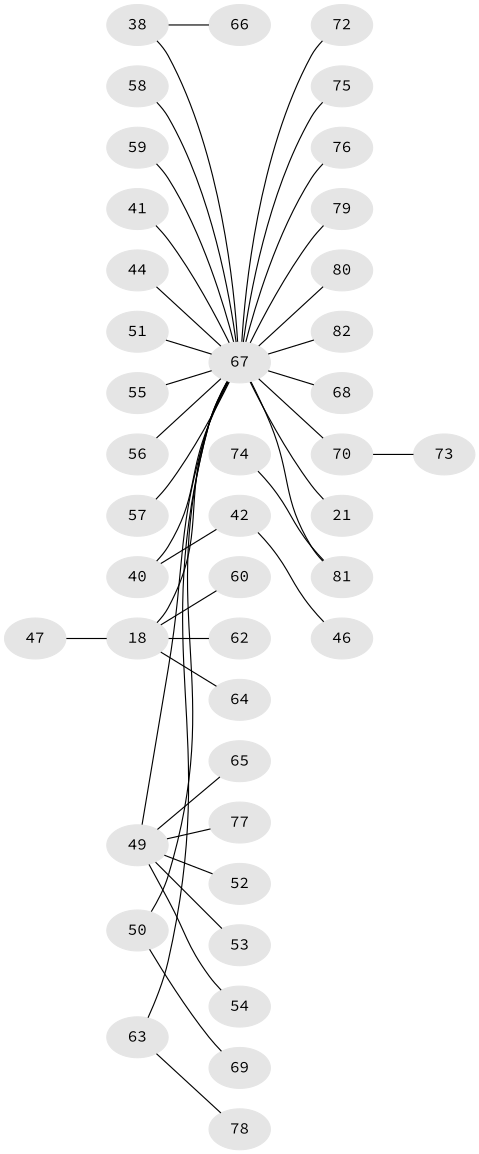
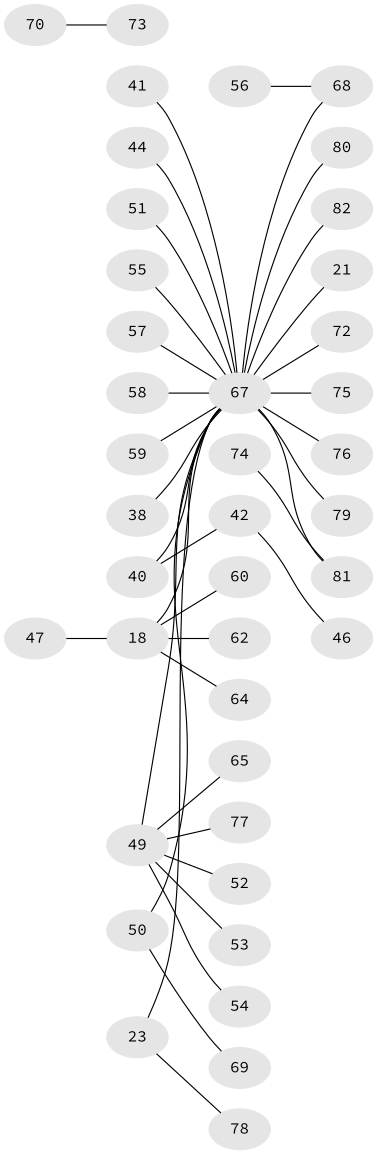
(240, 25) -> none
(189, 408) -> (291, 86)
(291, 408) -> none
(137, 1037) -> (137, 1037)
